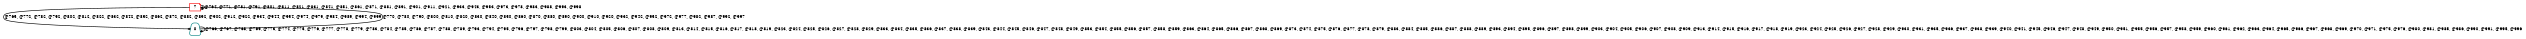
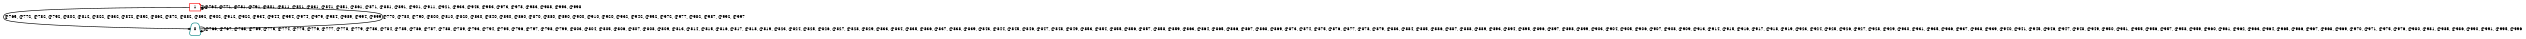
(195, 7) -> (195, 7)
